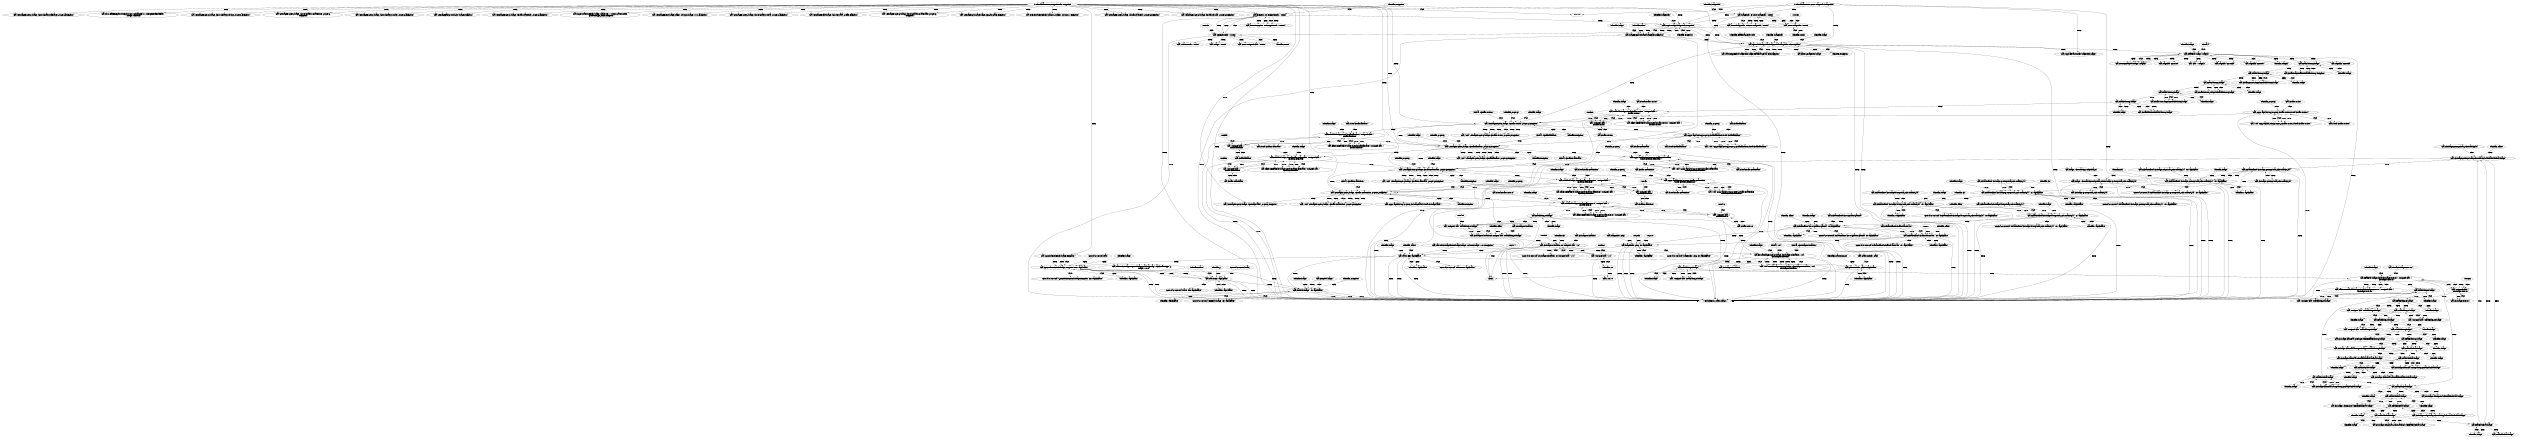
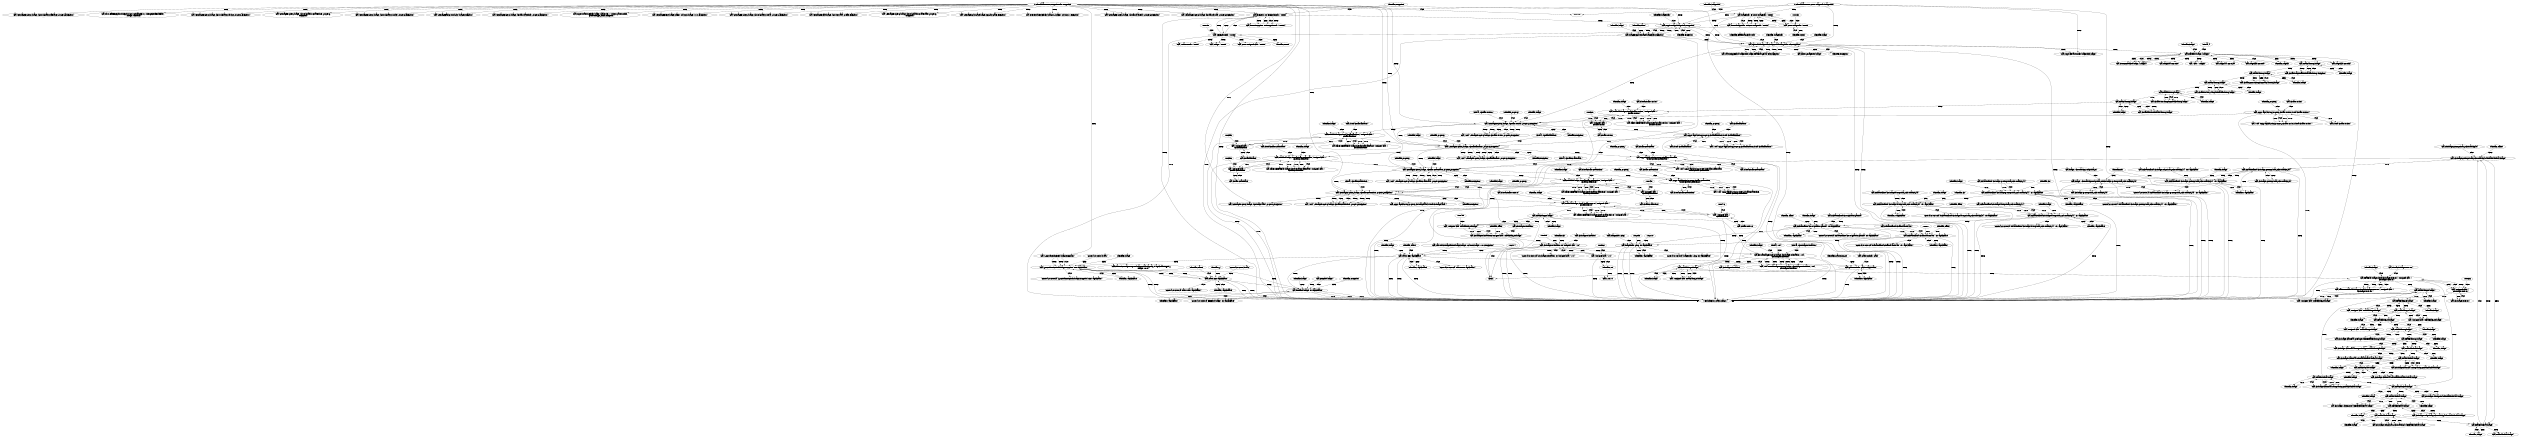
(1630, 241) -> (1630, 241)
